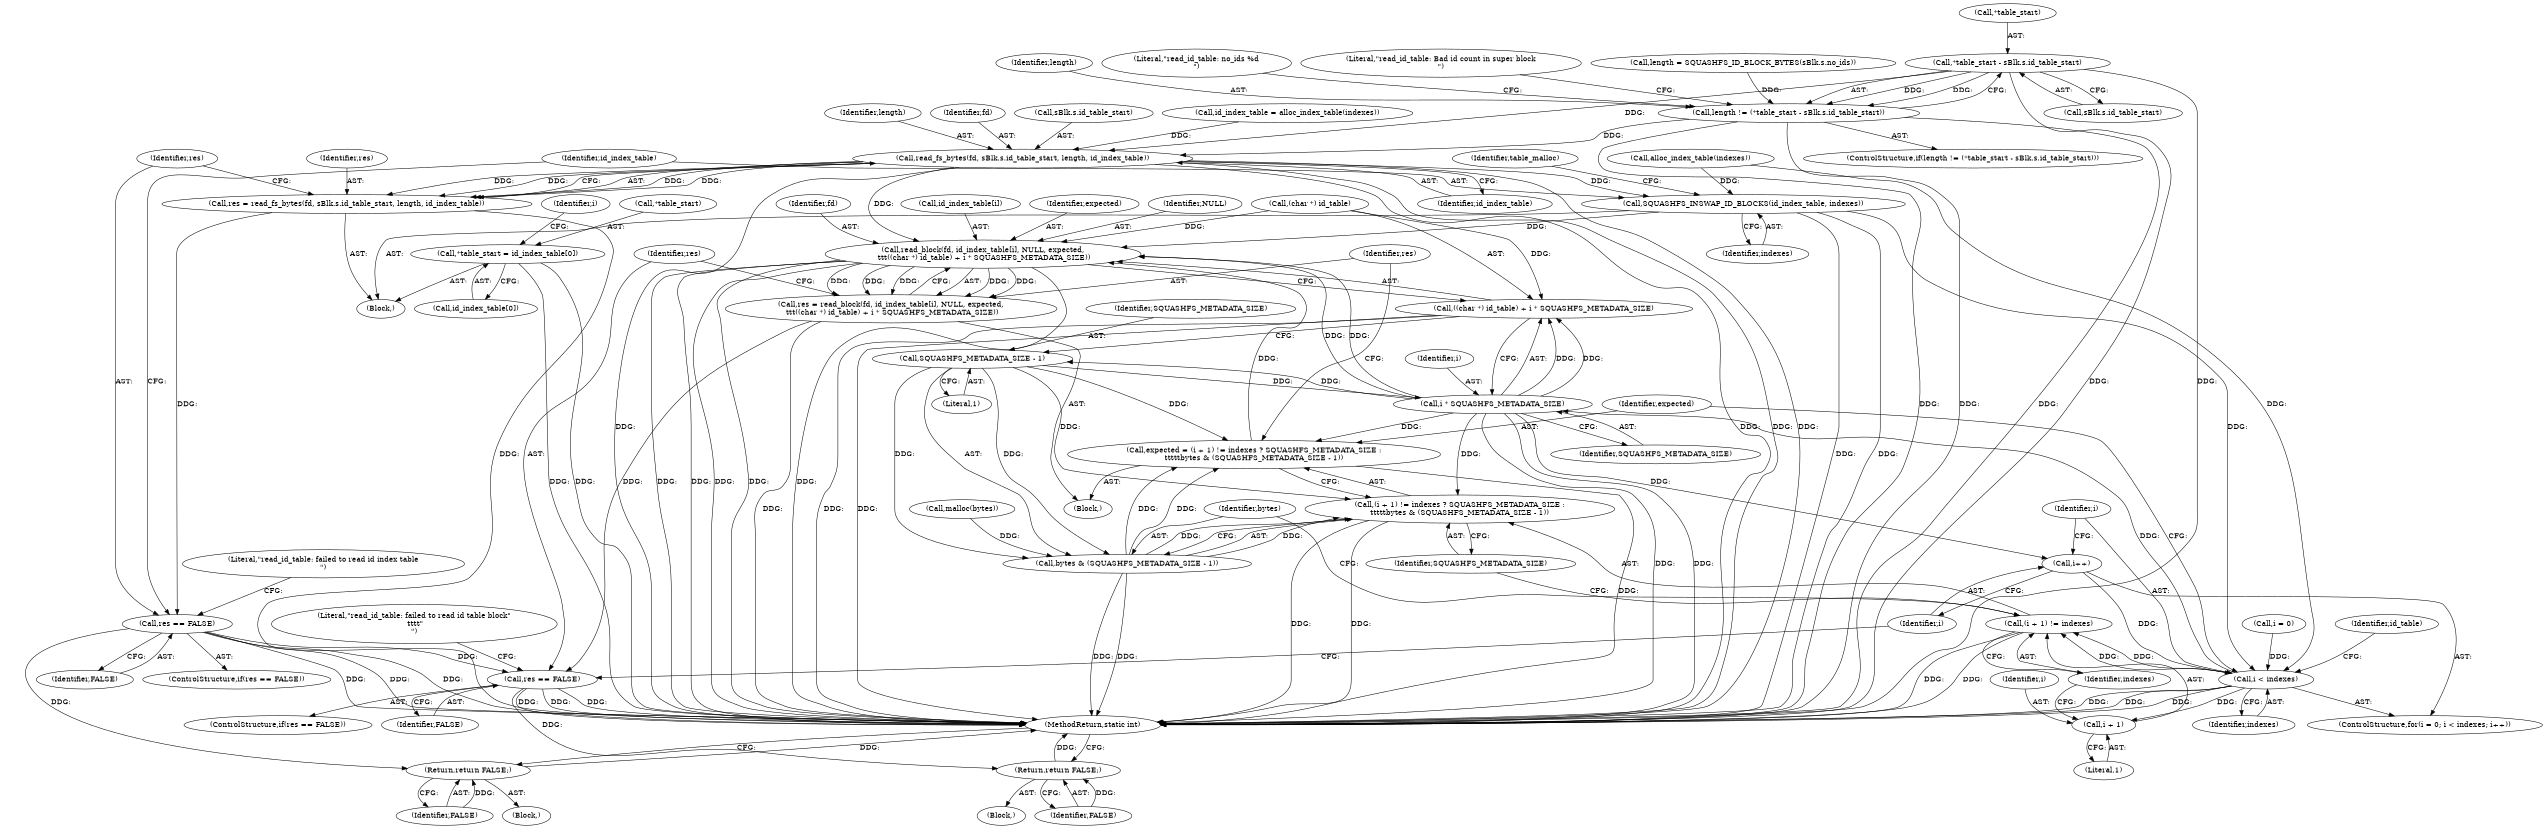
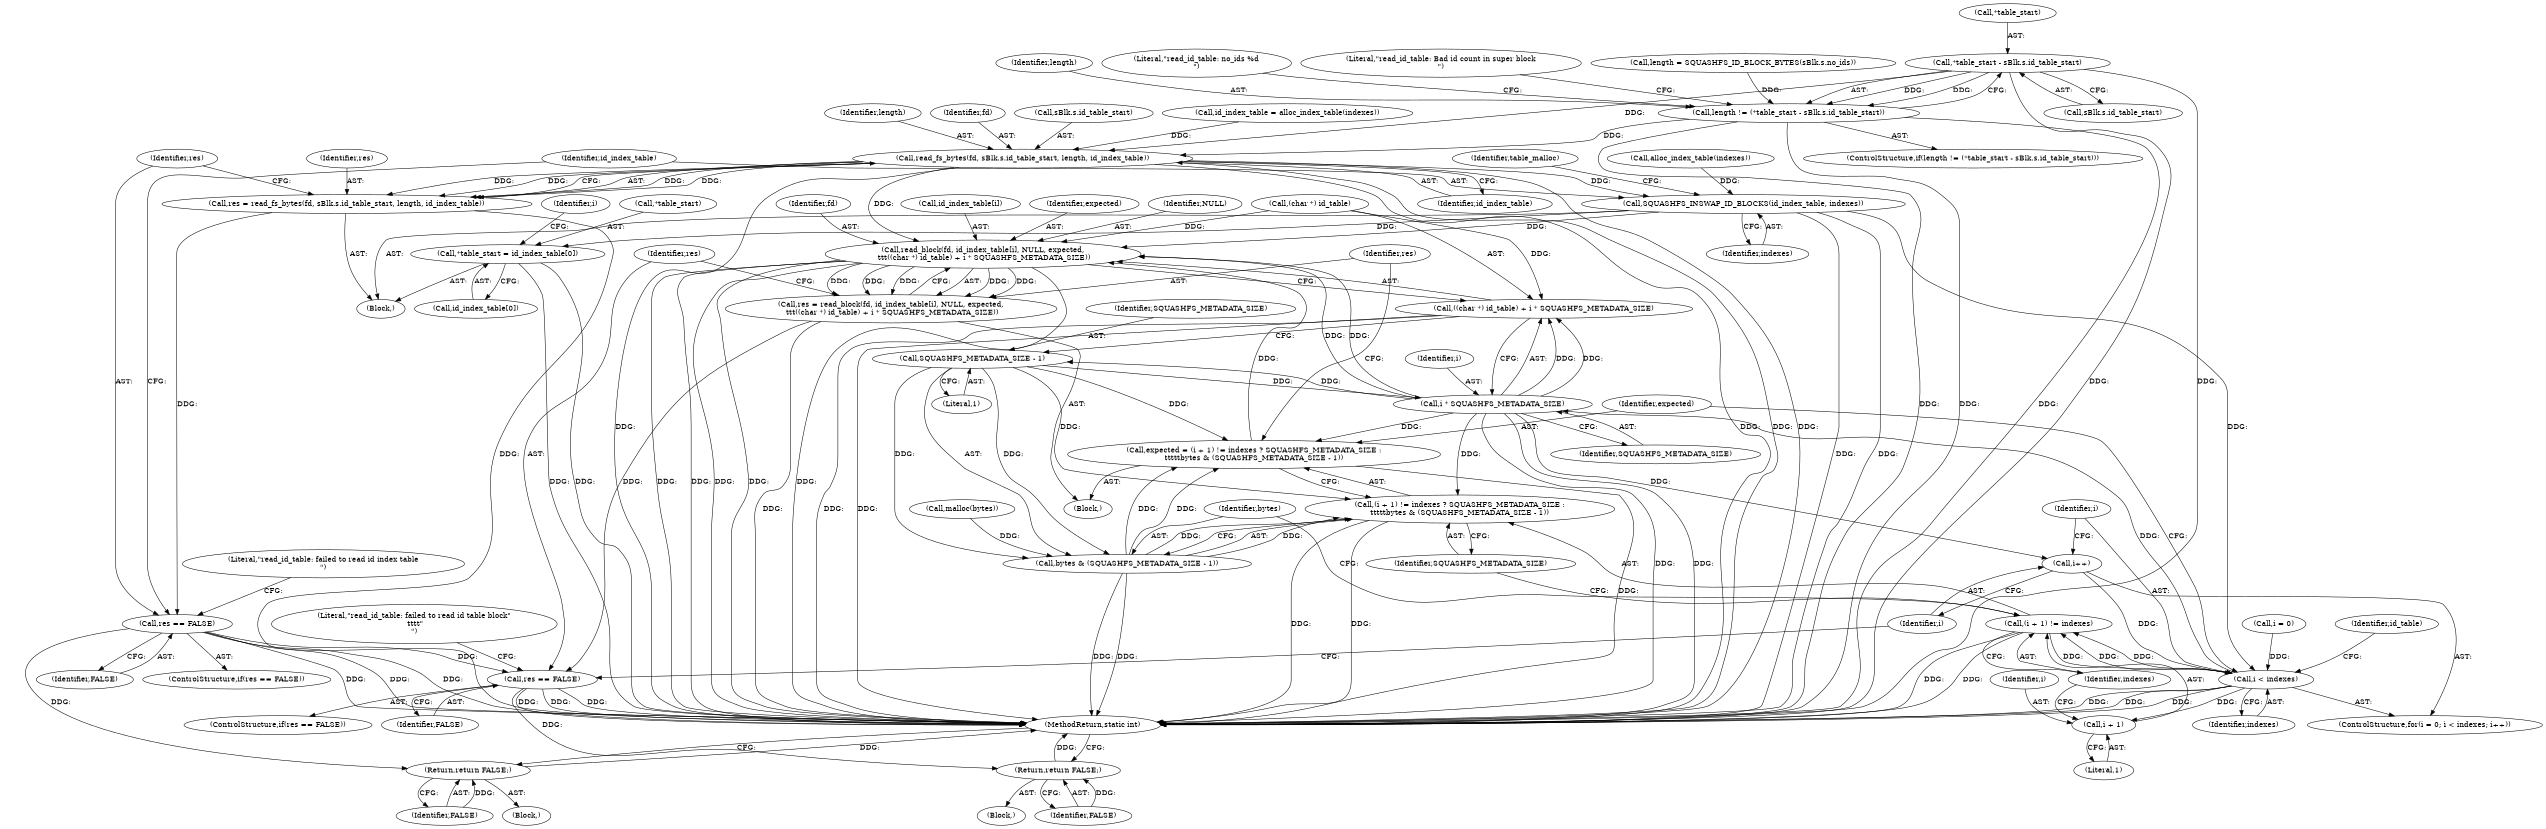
none -> (1098, 233)
(2143, 312) -> (2129, 668)
